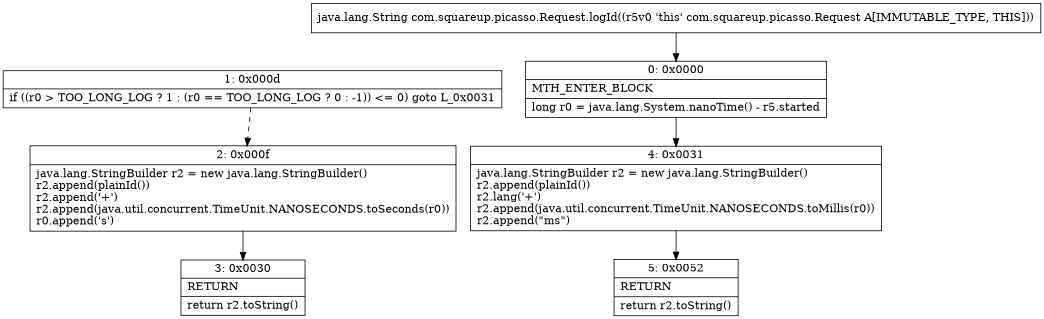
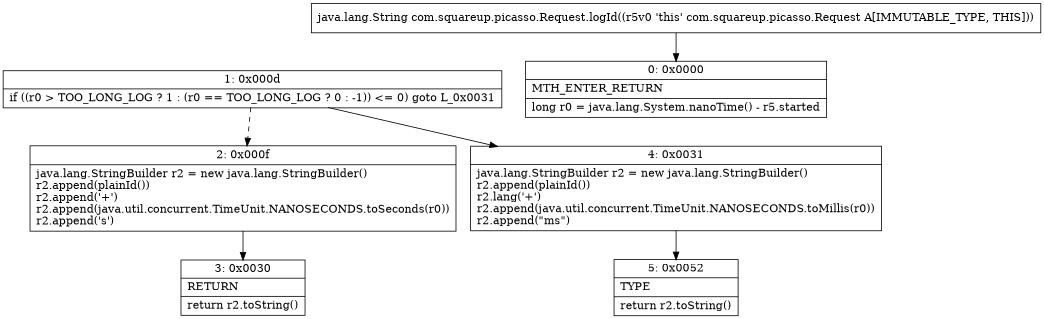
(593, 89) -> (597, 89)
(676, 128) -> (409, 126)
(75, 221) -> (75, 221)
(646, 287) -> (636, 287)
